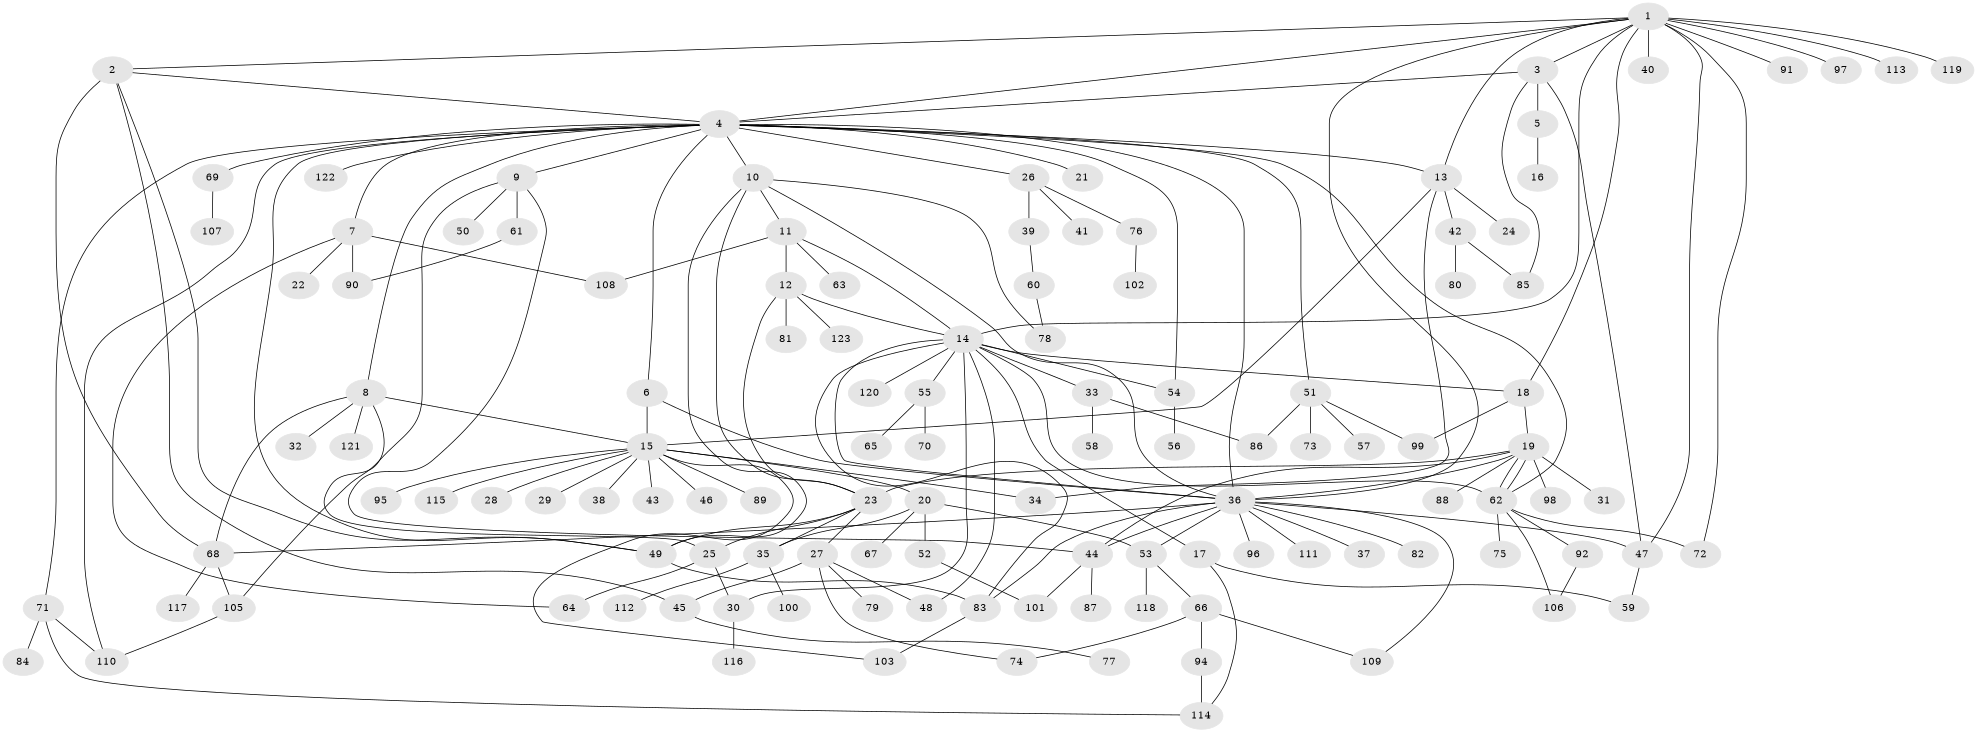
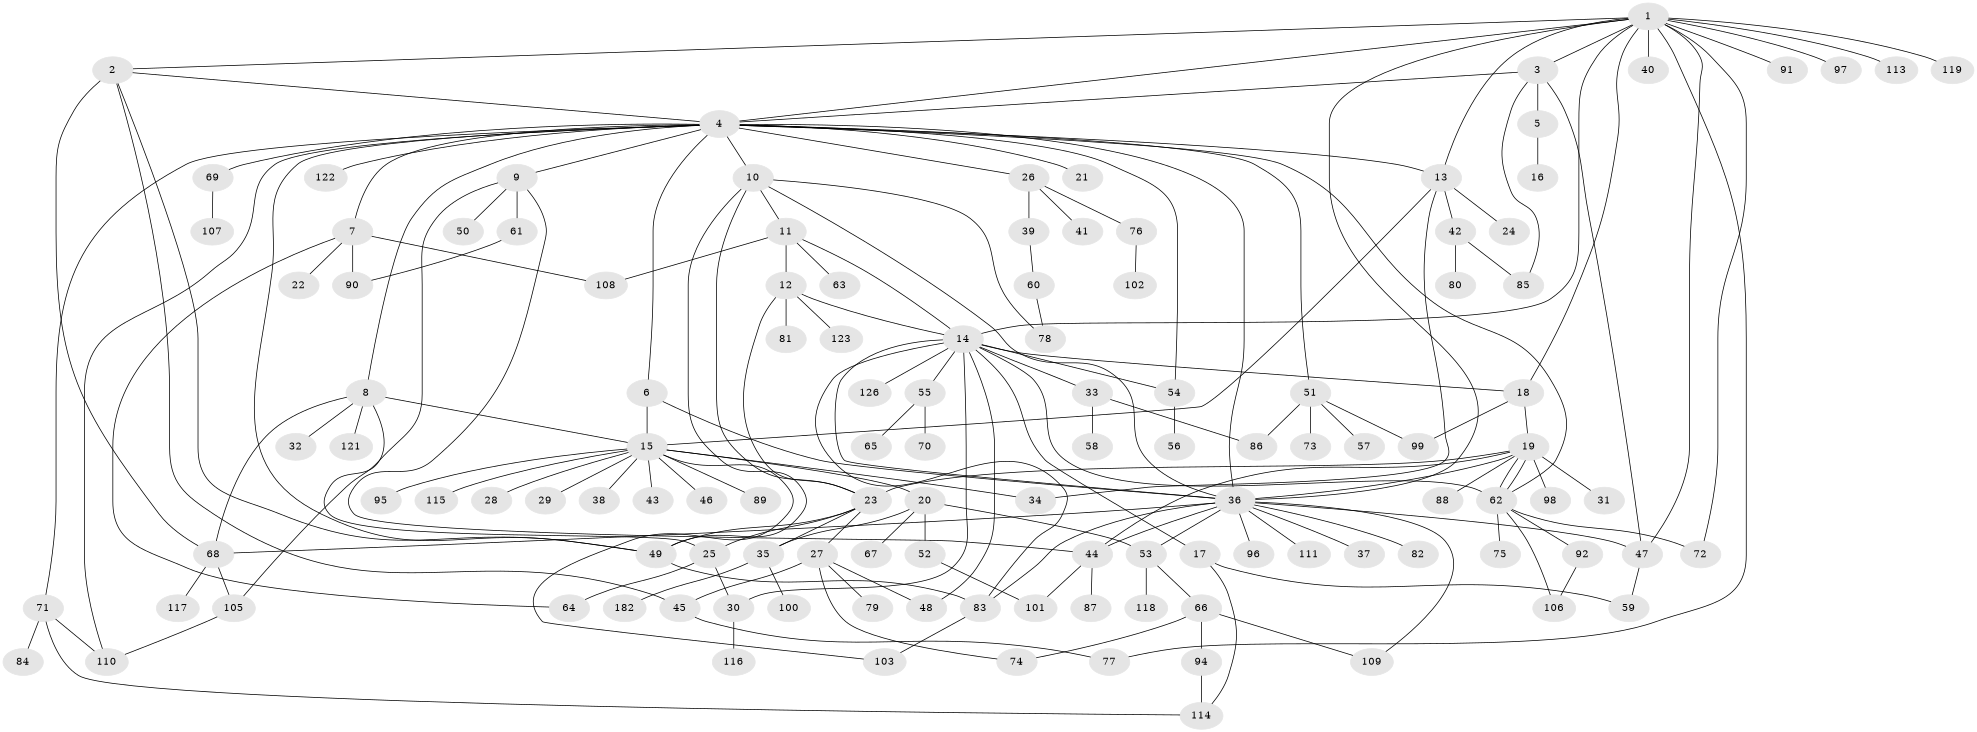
(870, 393) -> (870, 393)
none -> (1720, 600)
(625, 608) -> (625, 608)
